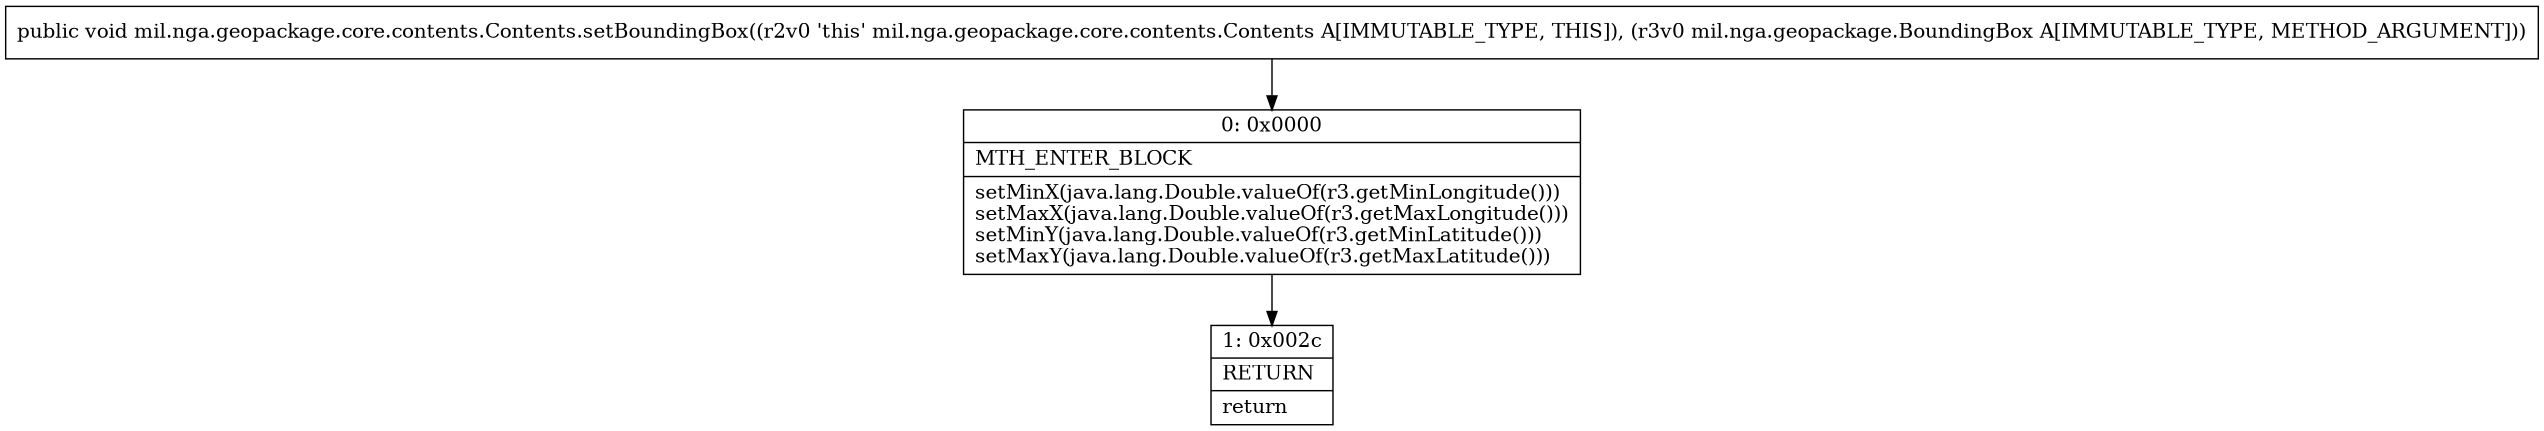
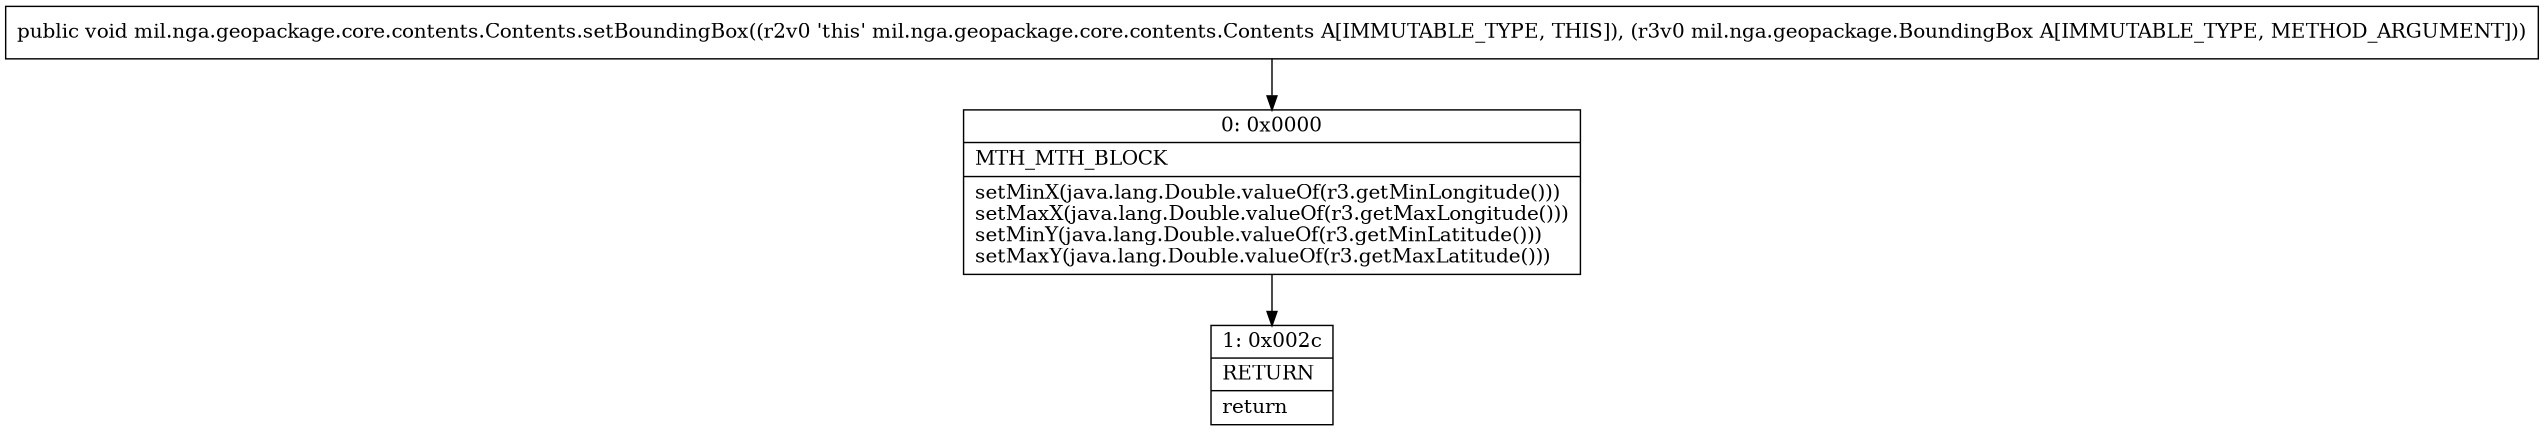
(1084, 159) -> (1071, 159)
